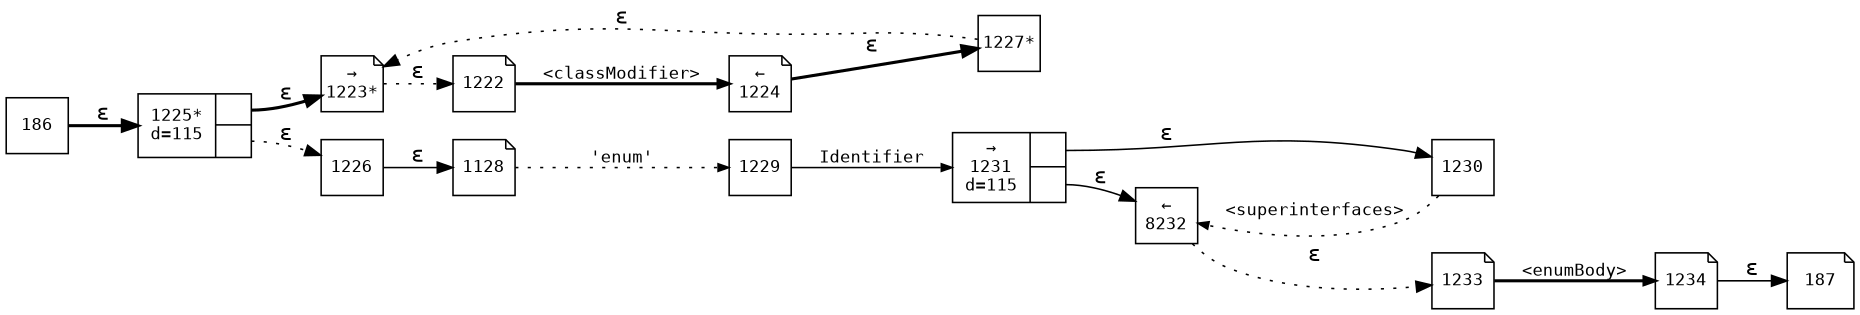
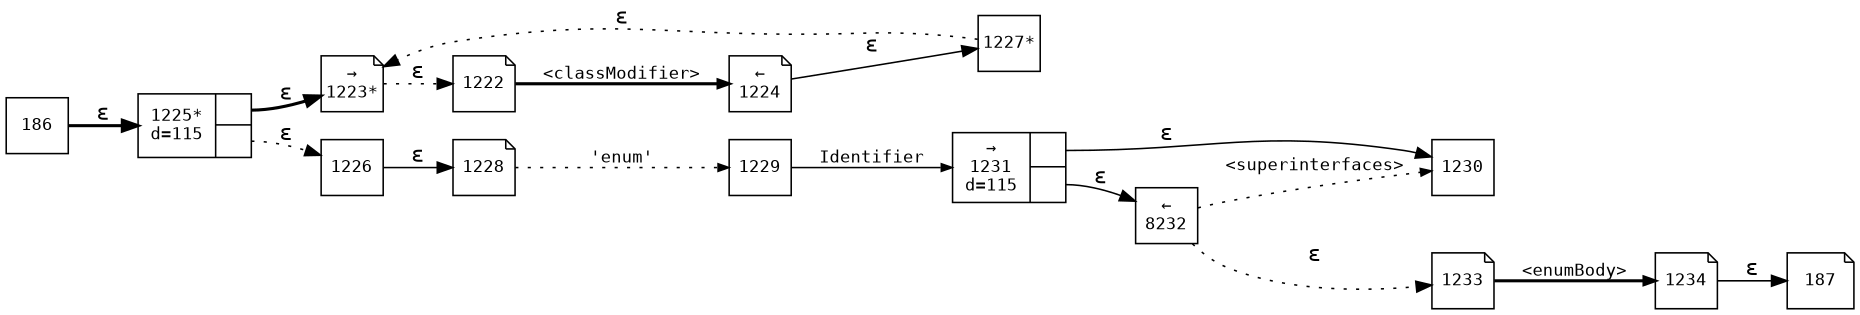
(877, 65) -> (877, 65)
(484, 168) -> (484, 168)
(1328, 235) -> (1309, 188)
